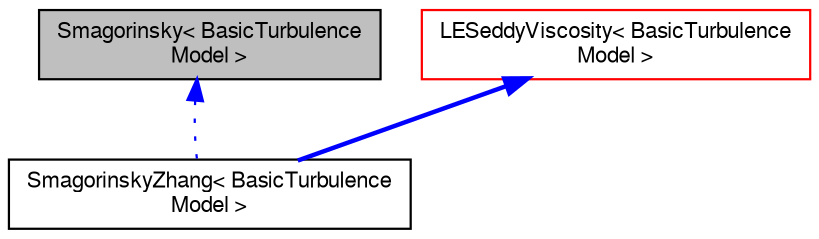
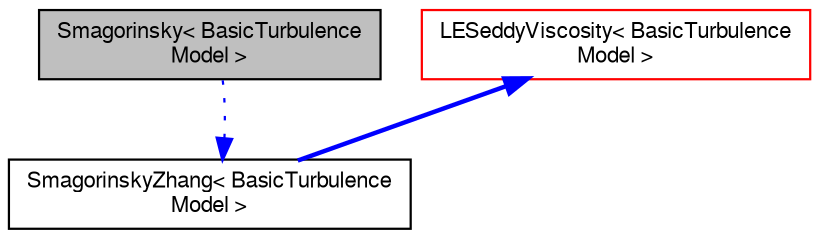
(195, 131) -> (225, 108)
